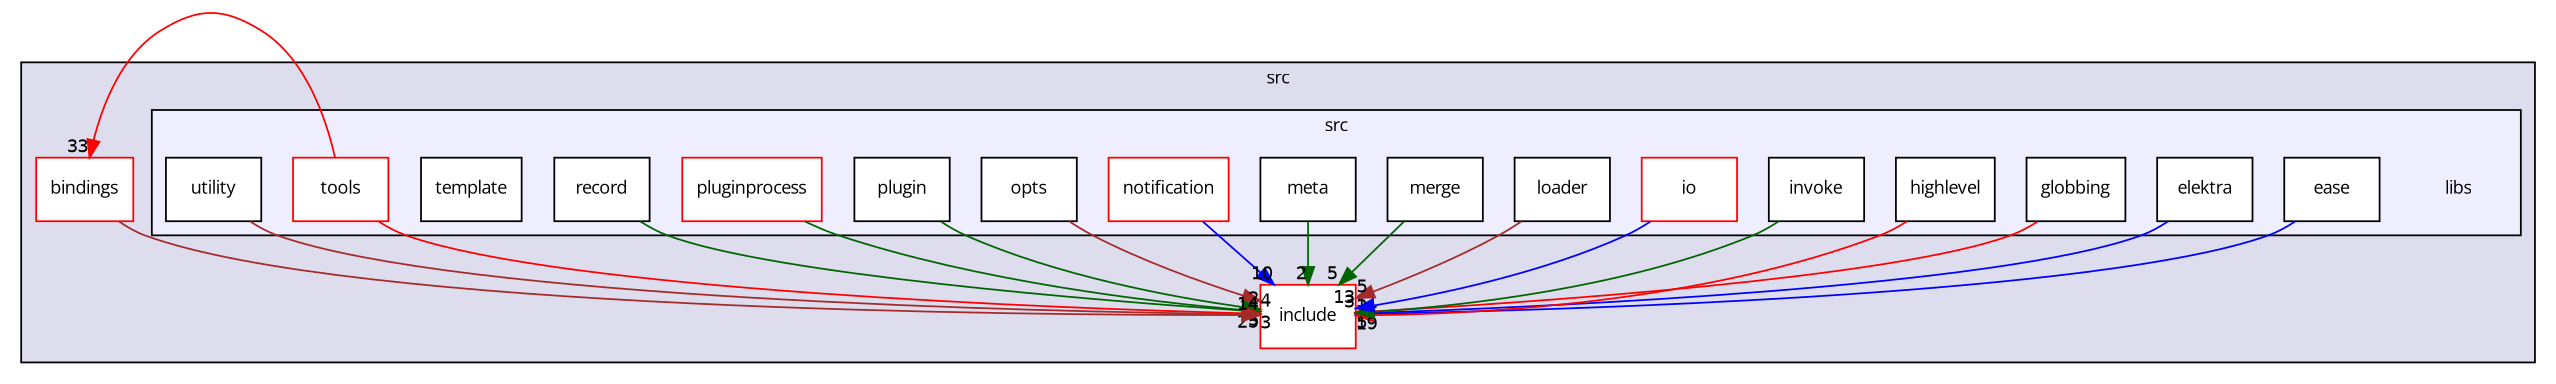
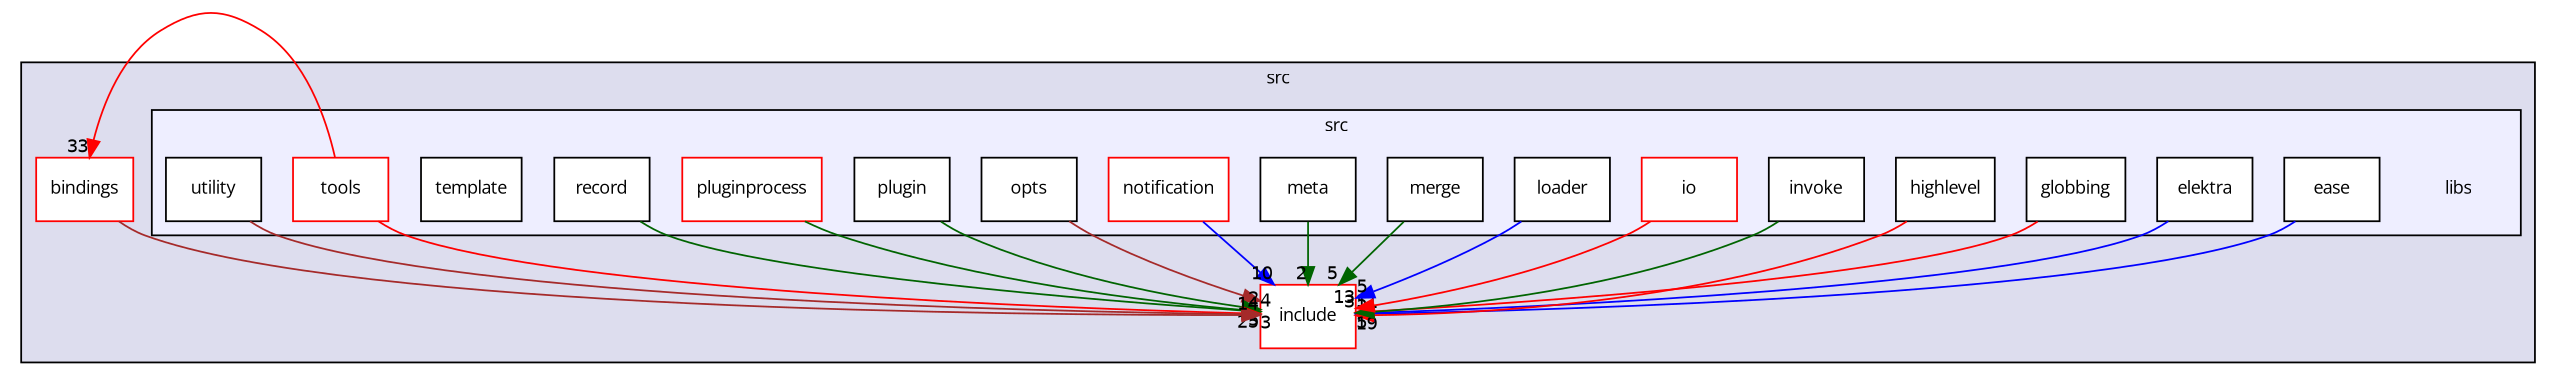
(1449, 260) -> (1449, 260)
(1516, 274) -> (1516, 274)
